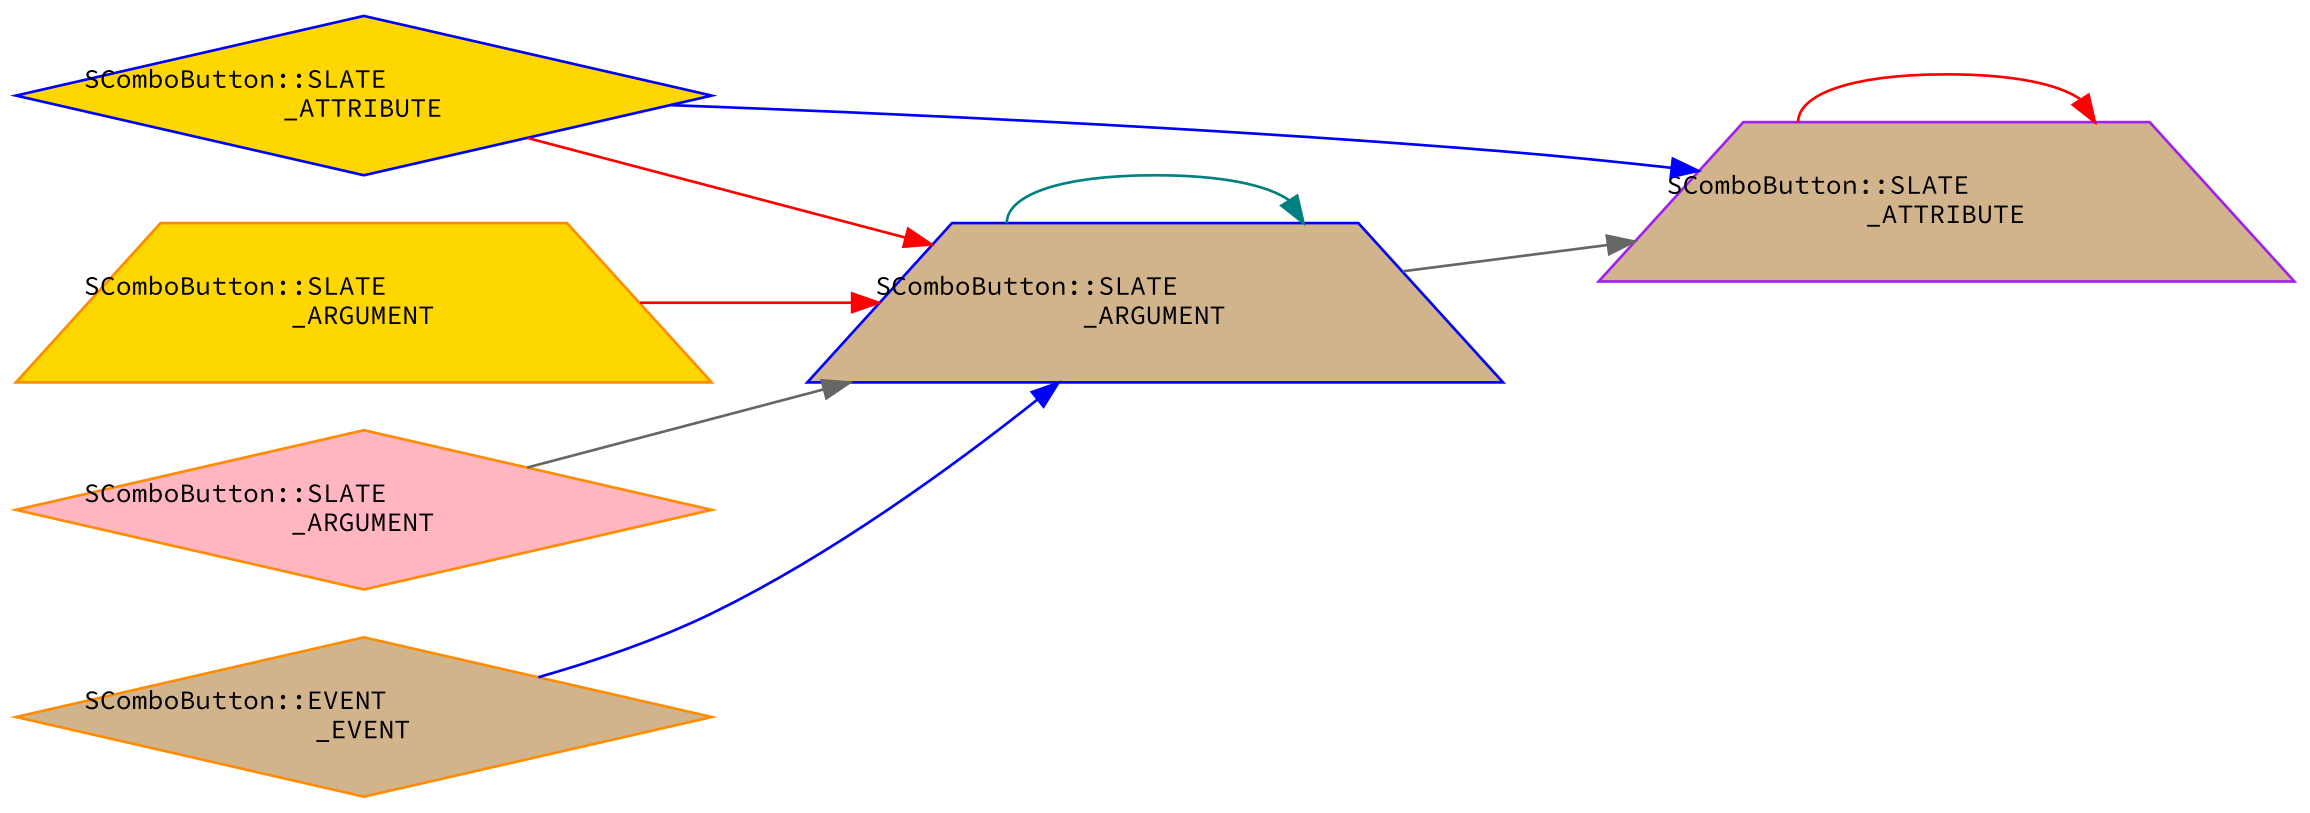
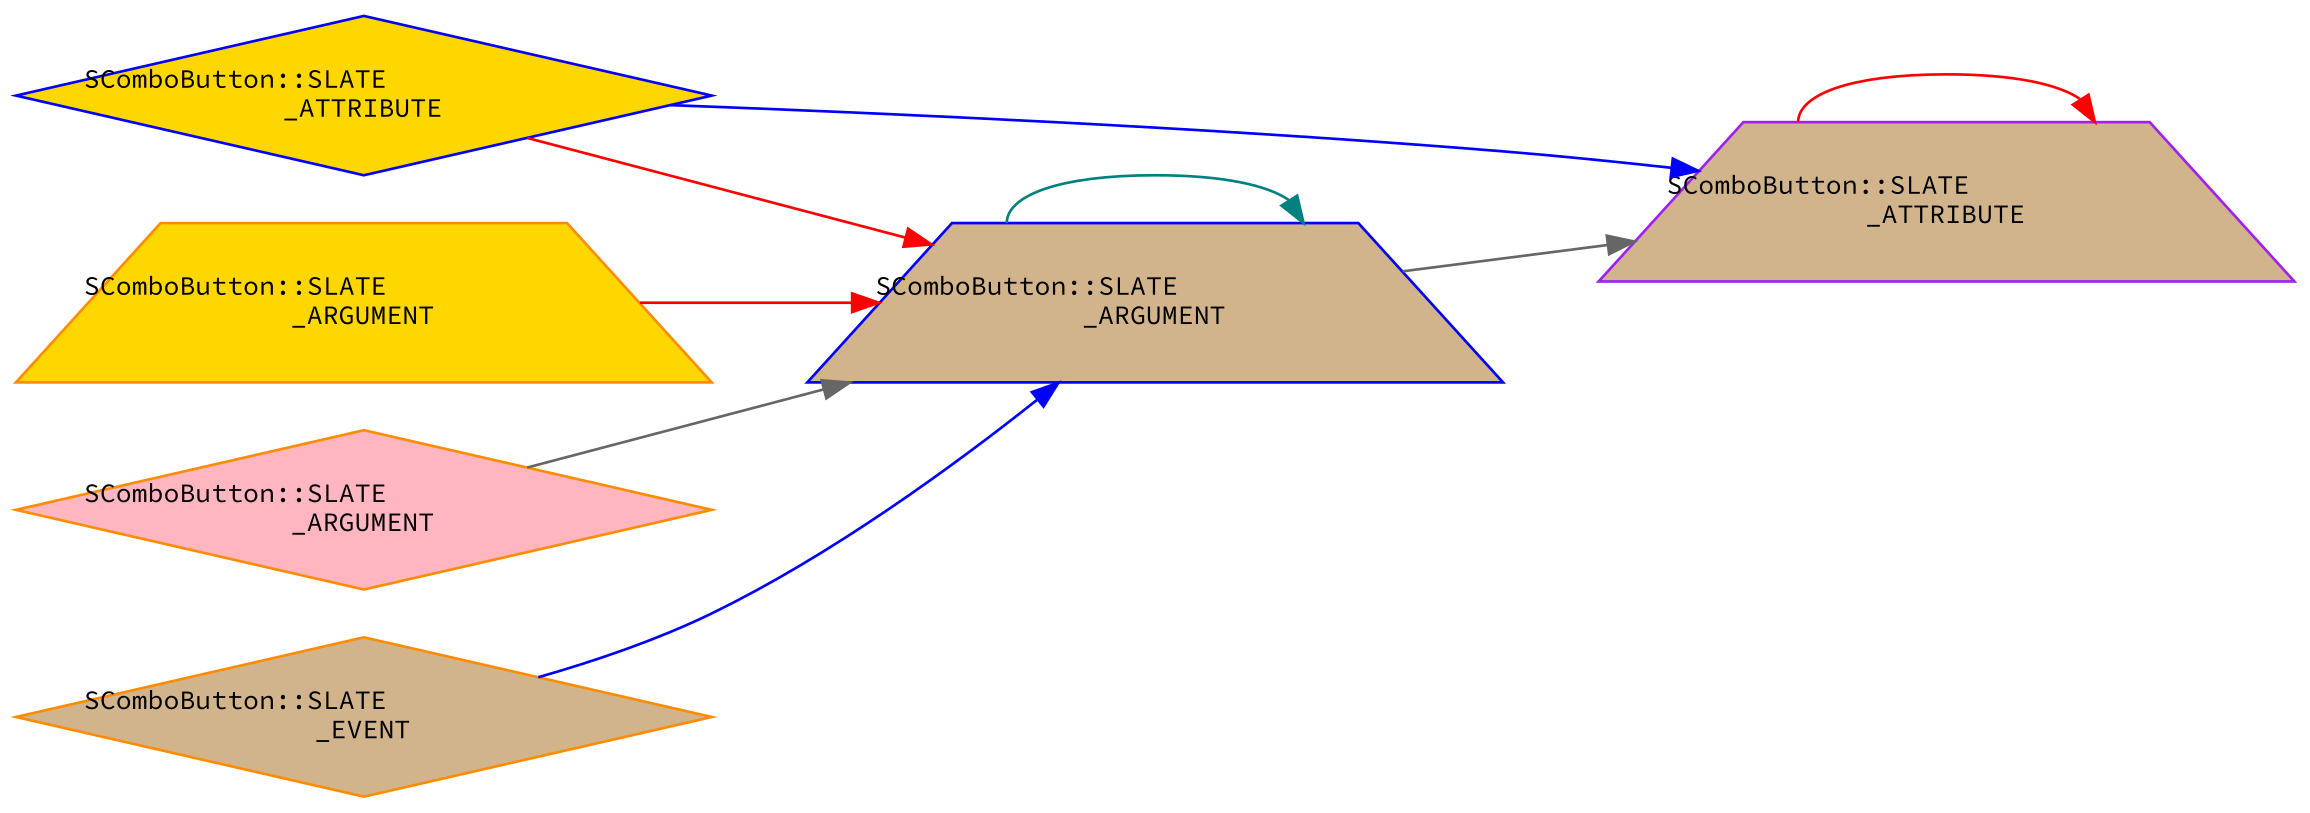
(364, 717) -> (364, 717)
